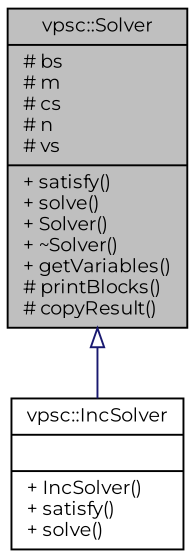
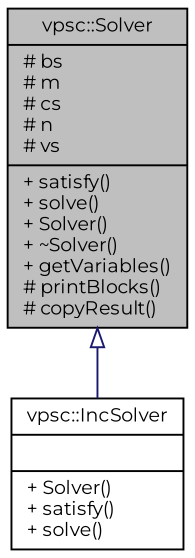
(85, 488) -> (70, 488)
